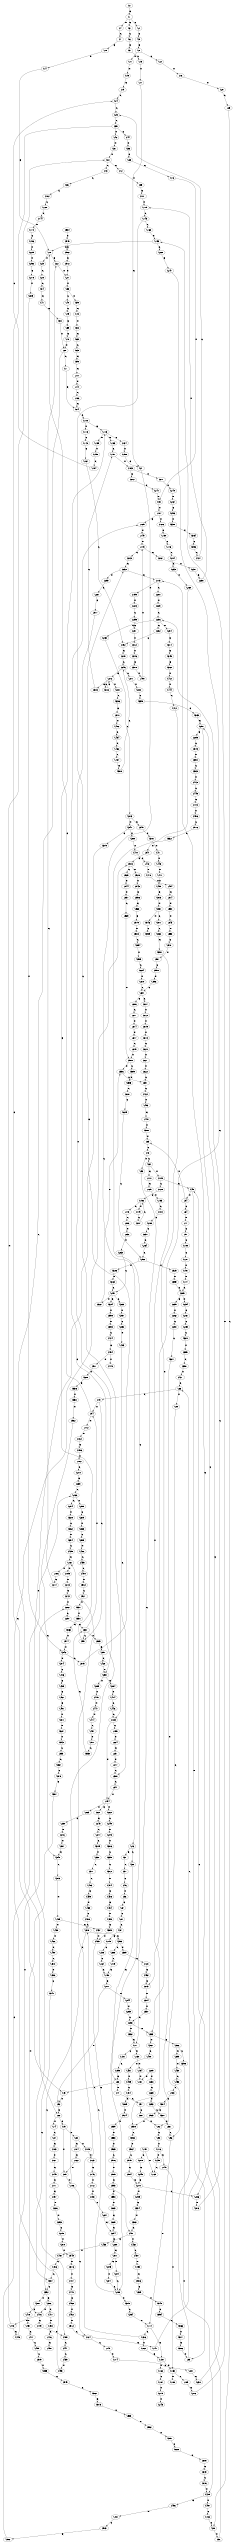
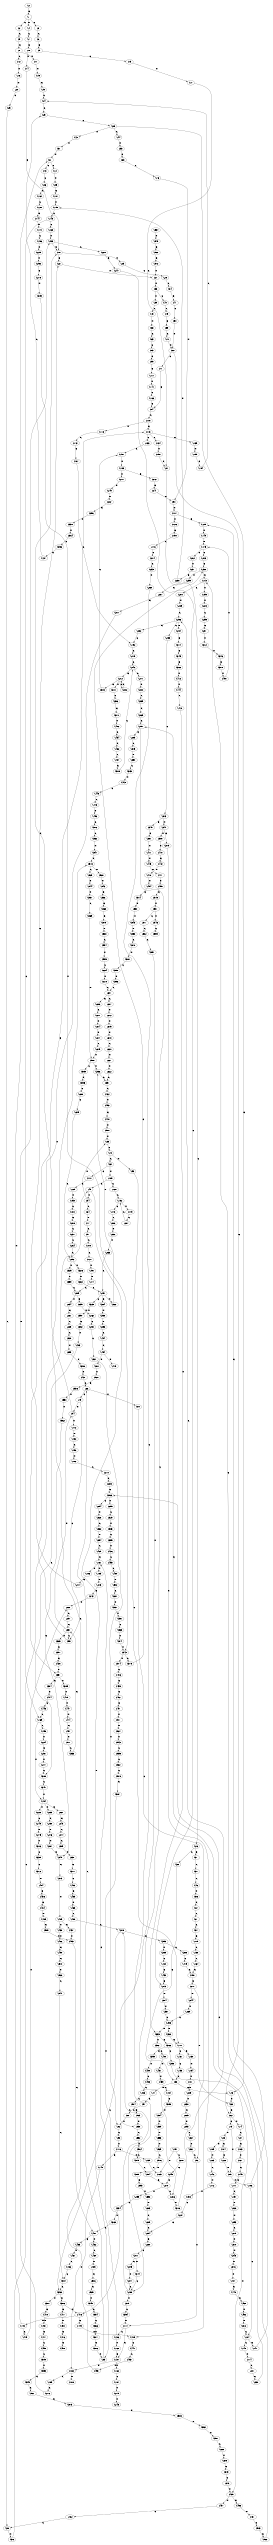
(146, 2076) -> (190, 2087)
